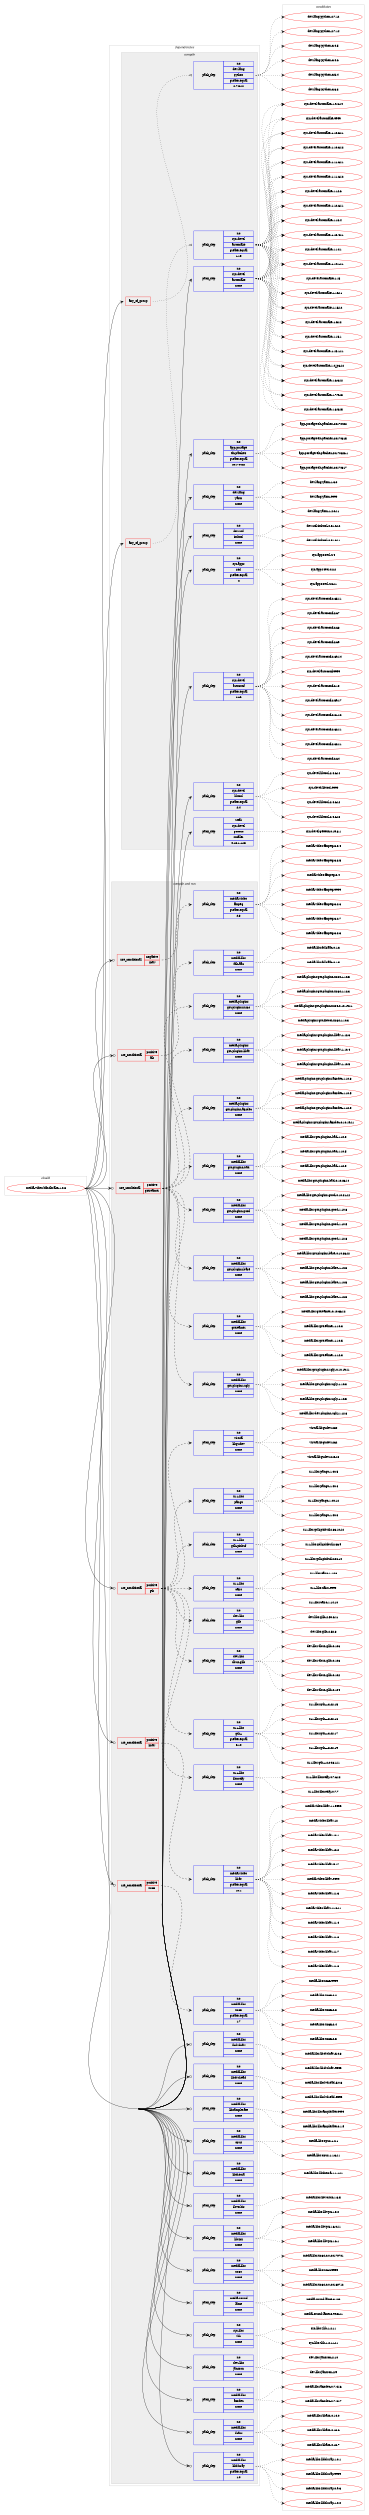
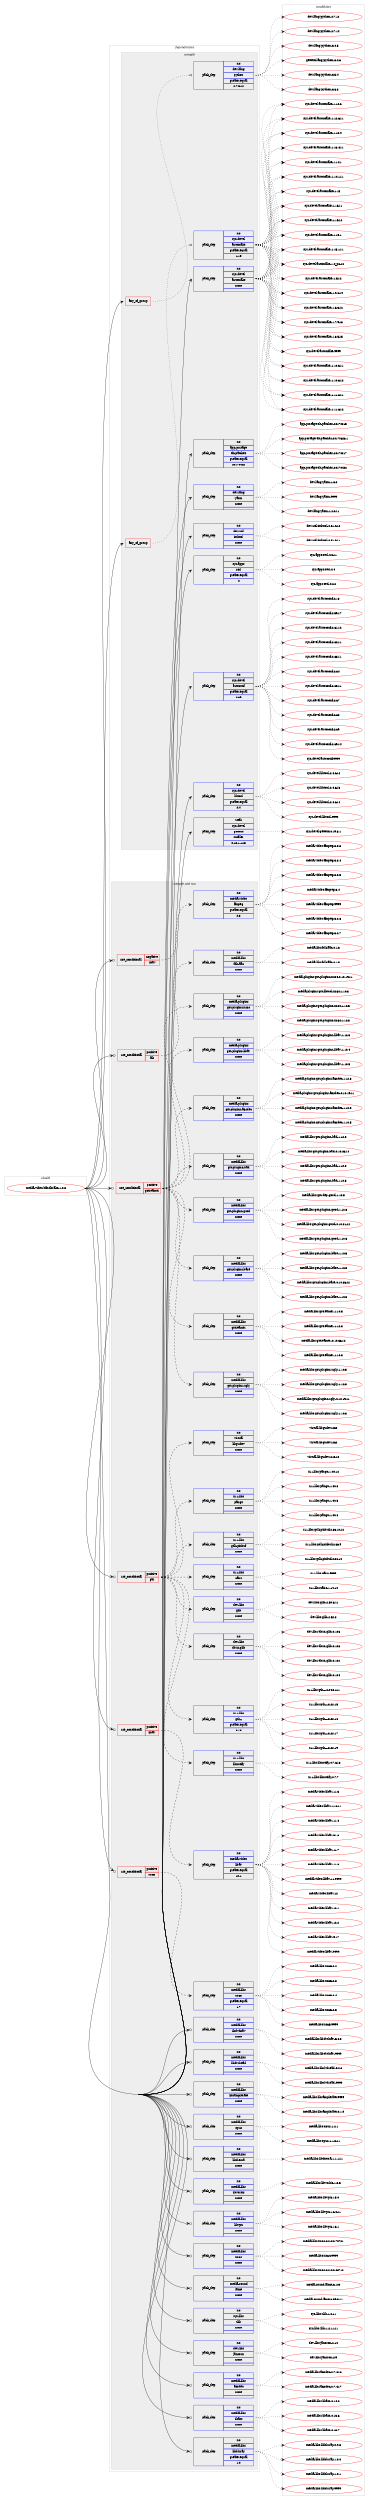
(323, 61) -> (323, 61)
(323, 1225) -> (323, 1196)
(323, 1414) -> (323, 1385)
(323, 1574) -> none
(323, 1938) -> (323, 1836)
